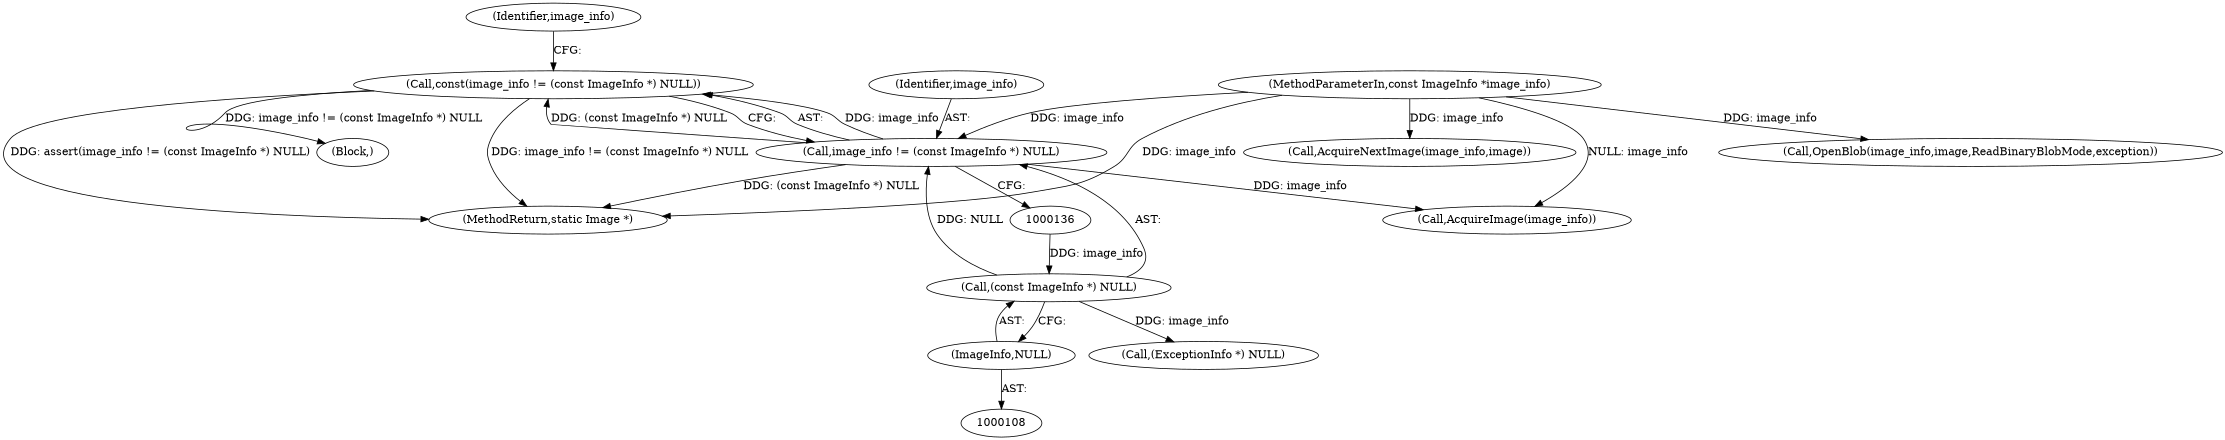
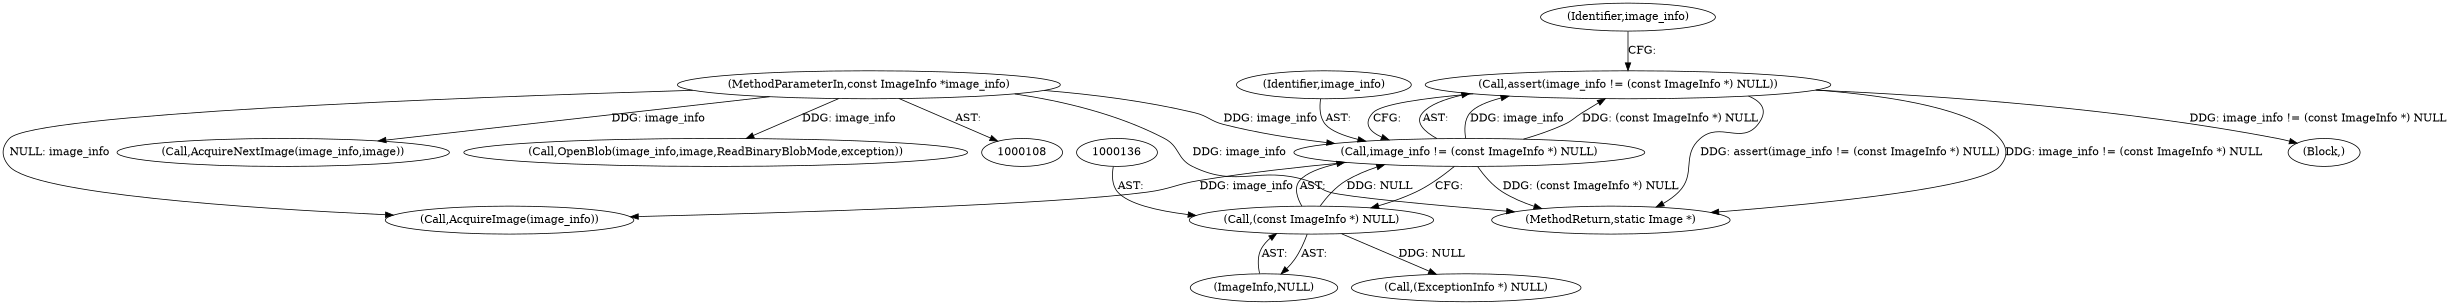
(553, 85) -> (1628, 85)
(989, 185) -> (1419, 190)
(1097, 254) -> (1133, 186)
(1054, 322) -> (1316, 254)
(1182, 322) -> (1432, 254)
(1001, 385) -> (945, 118)
